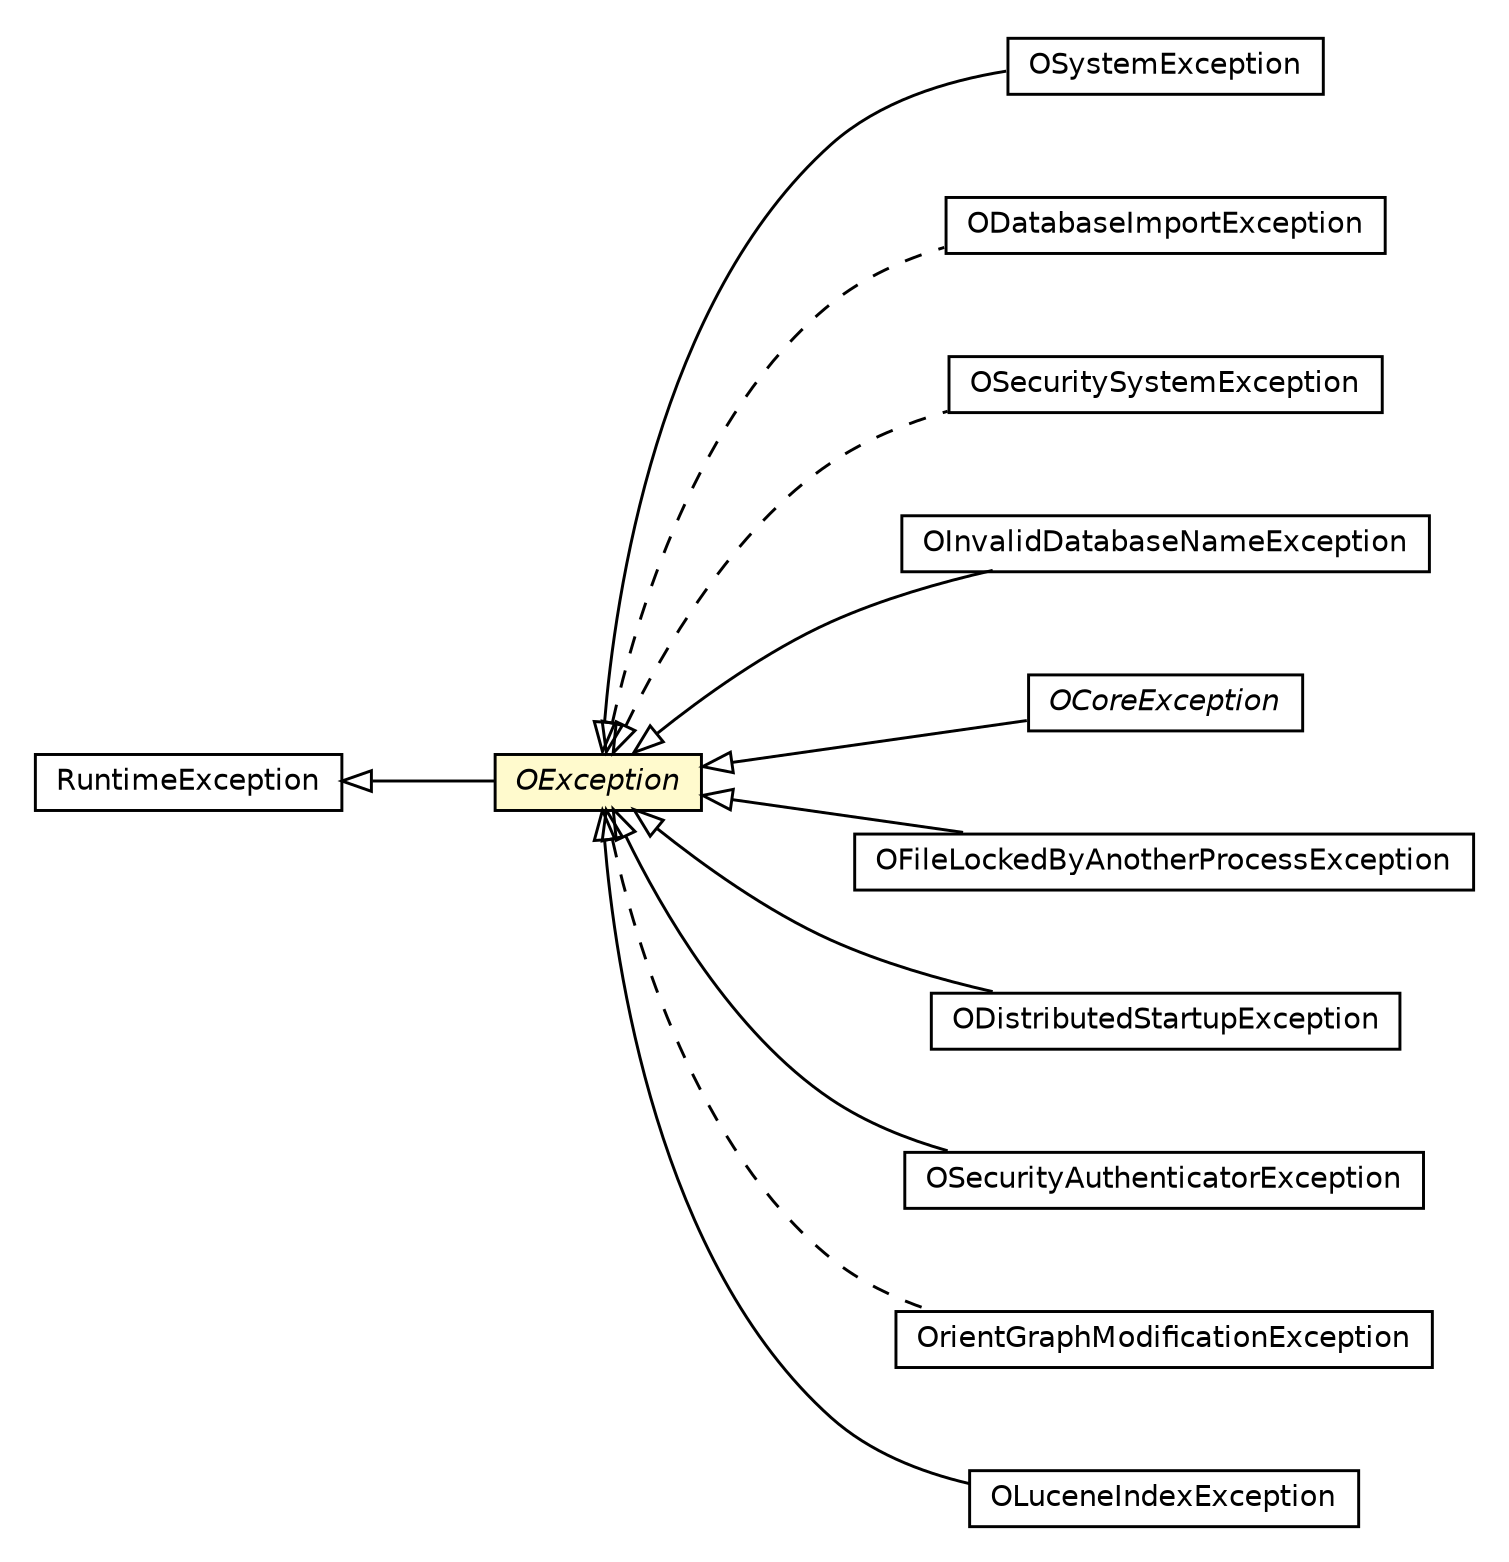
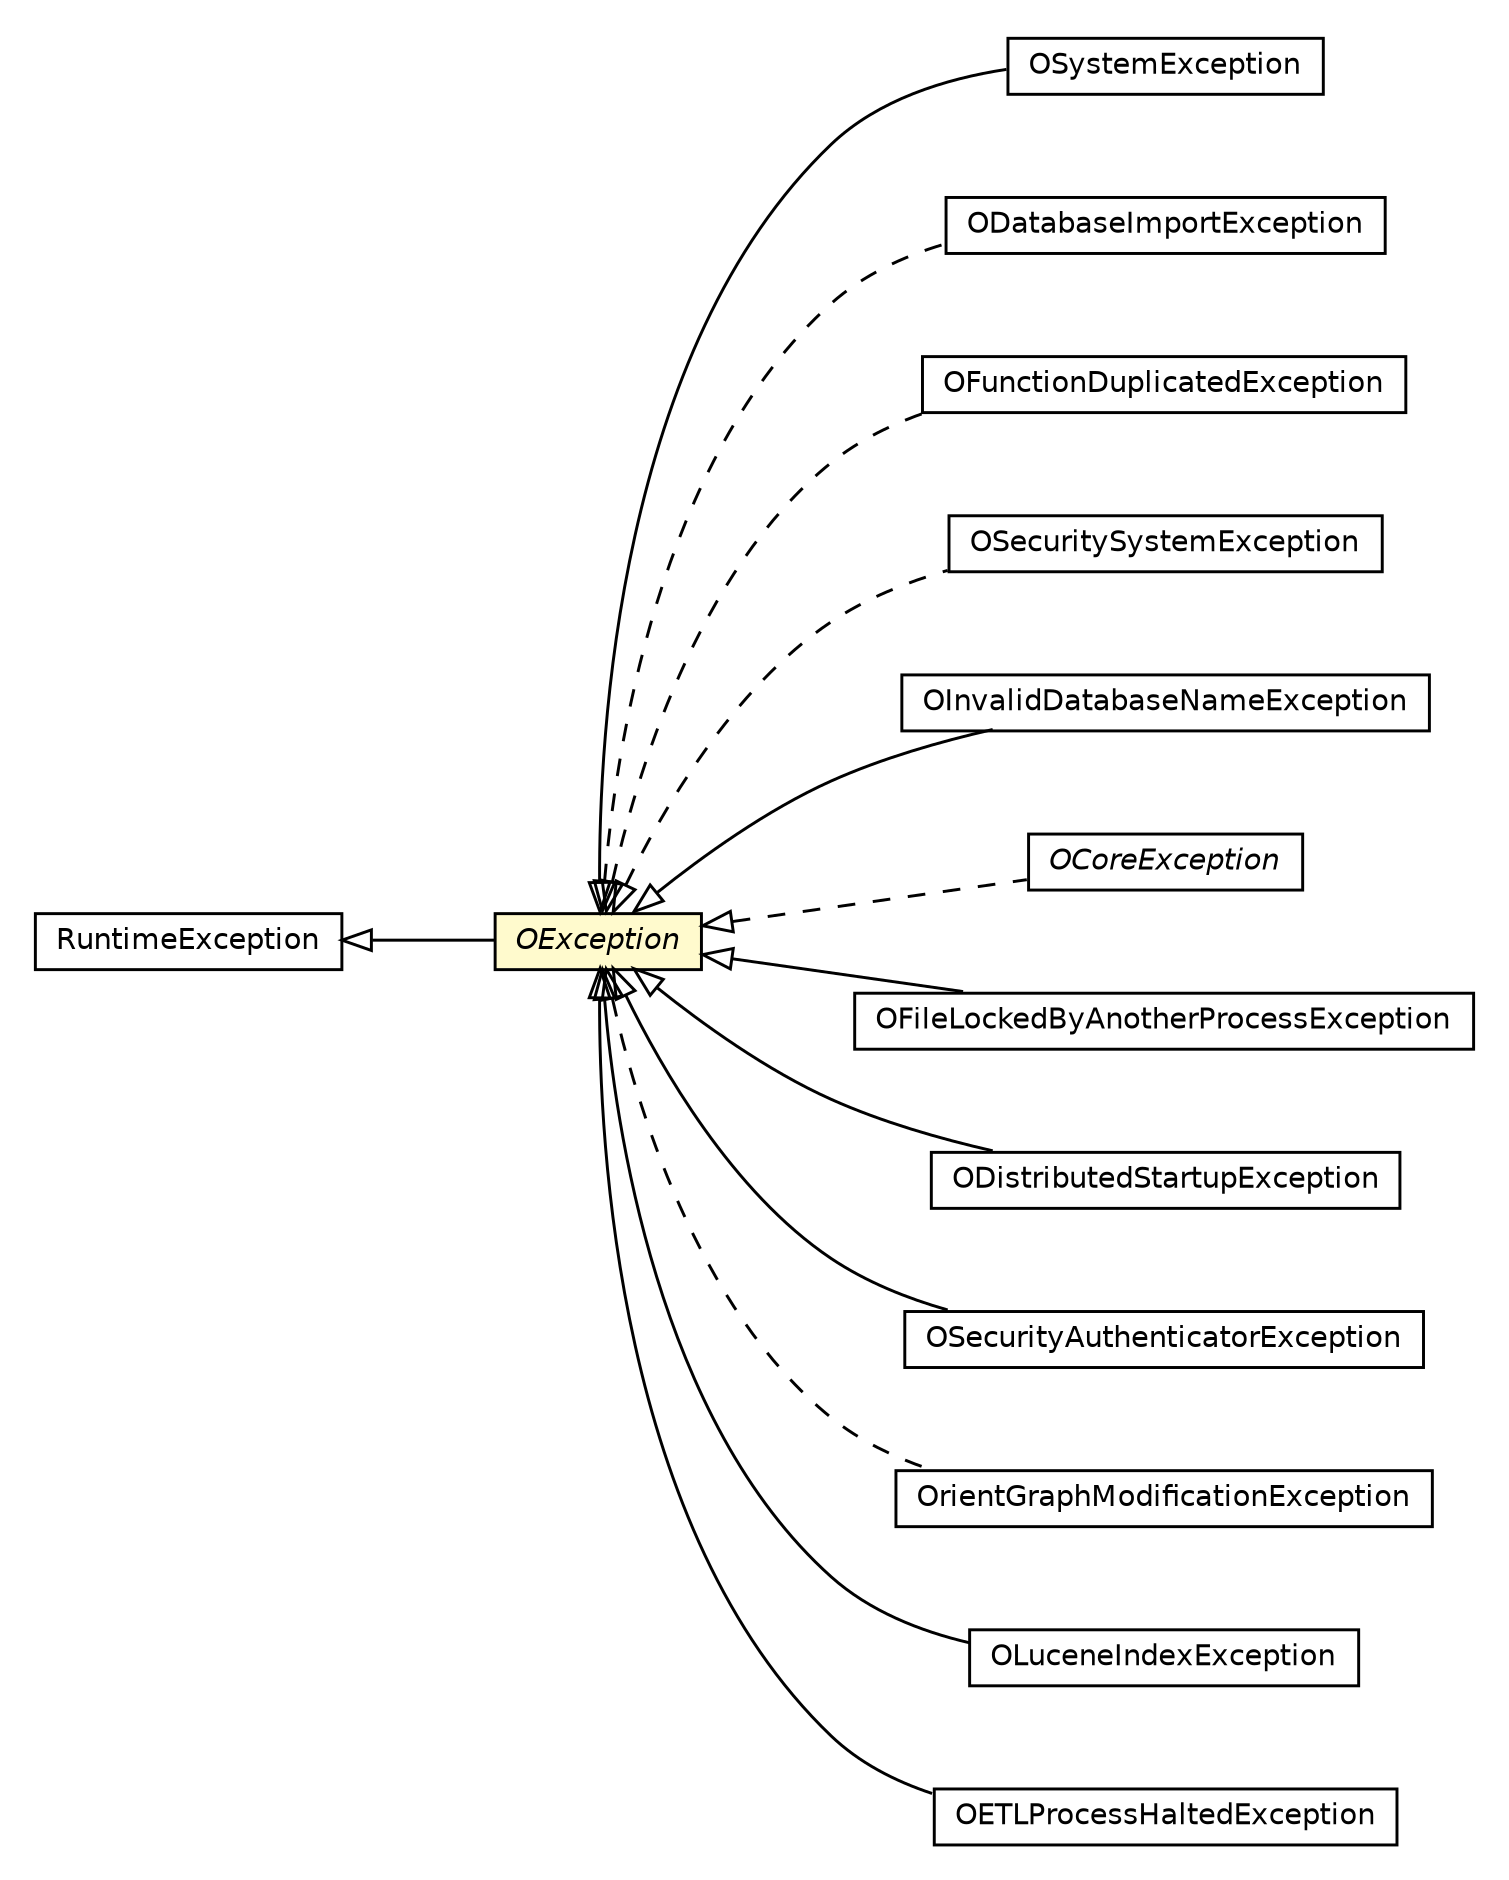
none -> (1164, 383)
(880, 741) -> (880, 901)
none -> (1164, 1815)
